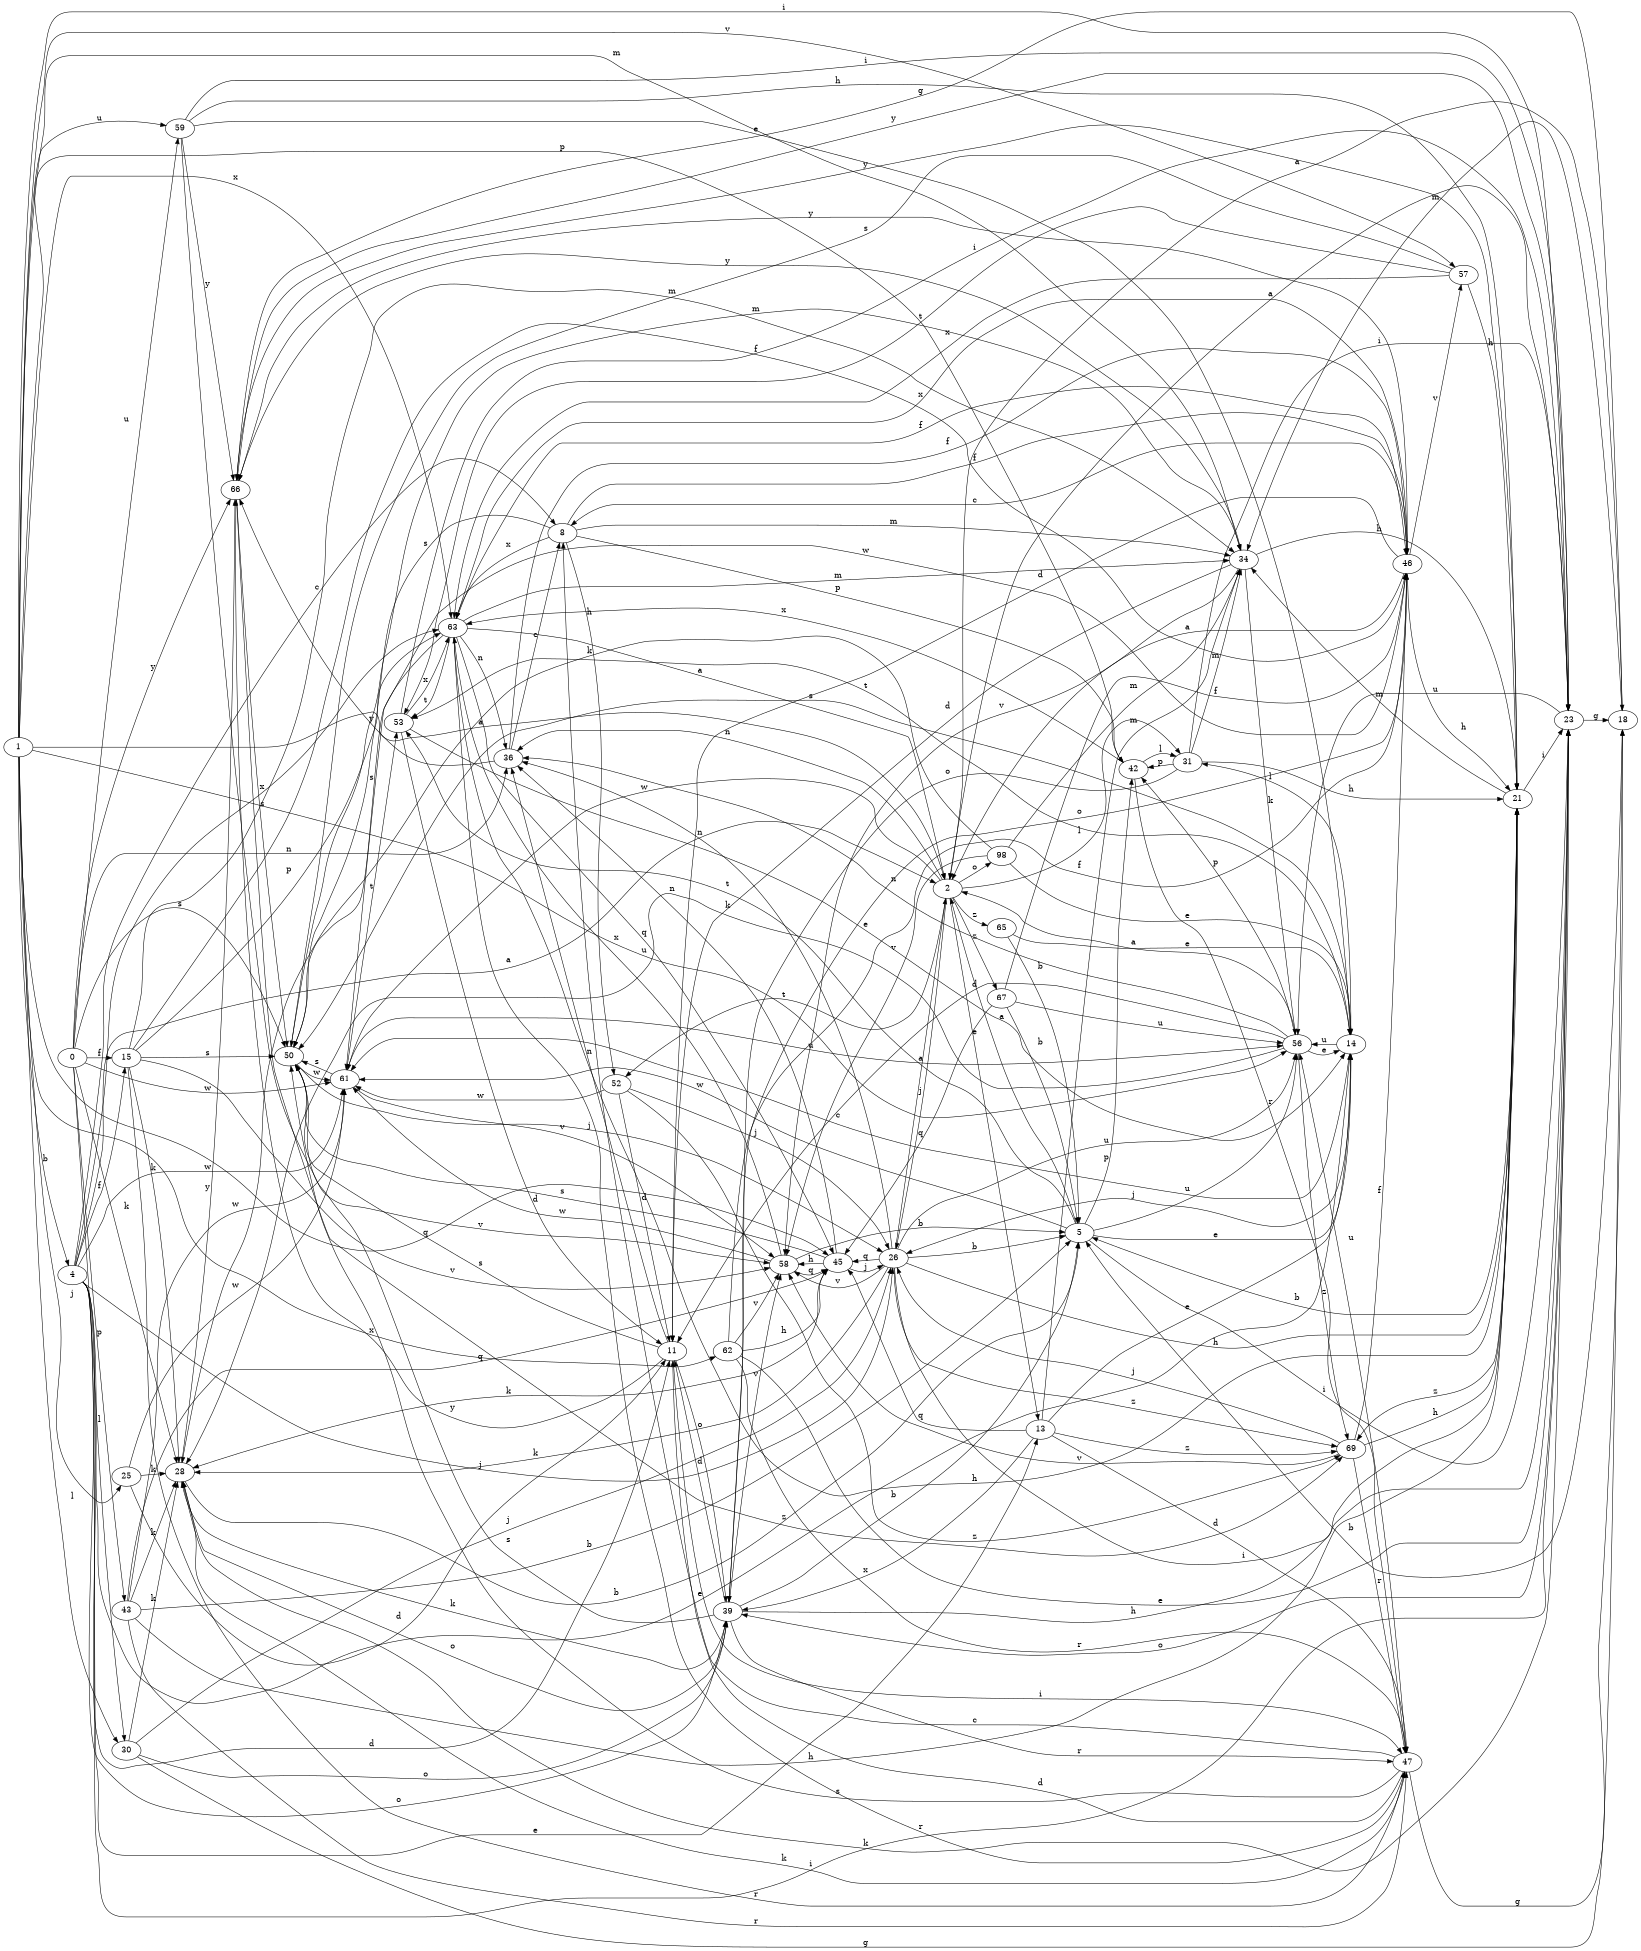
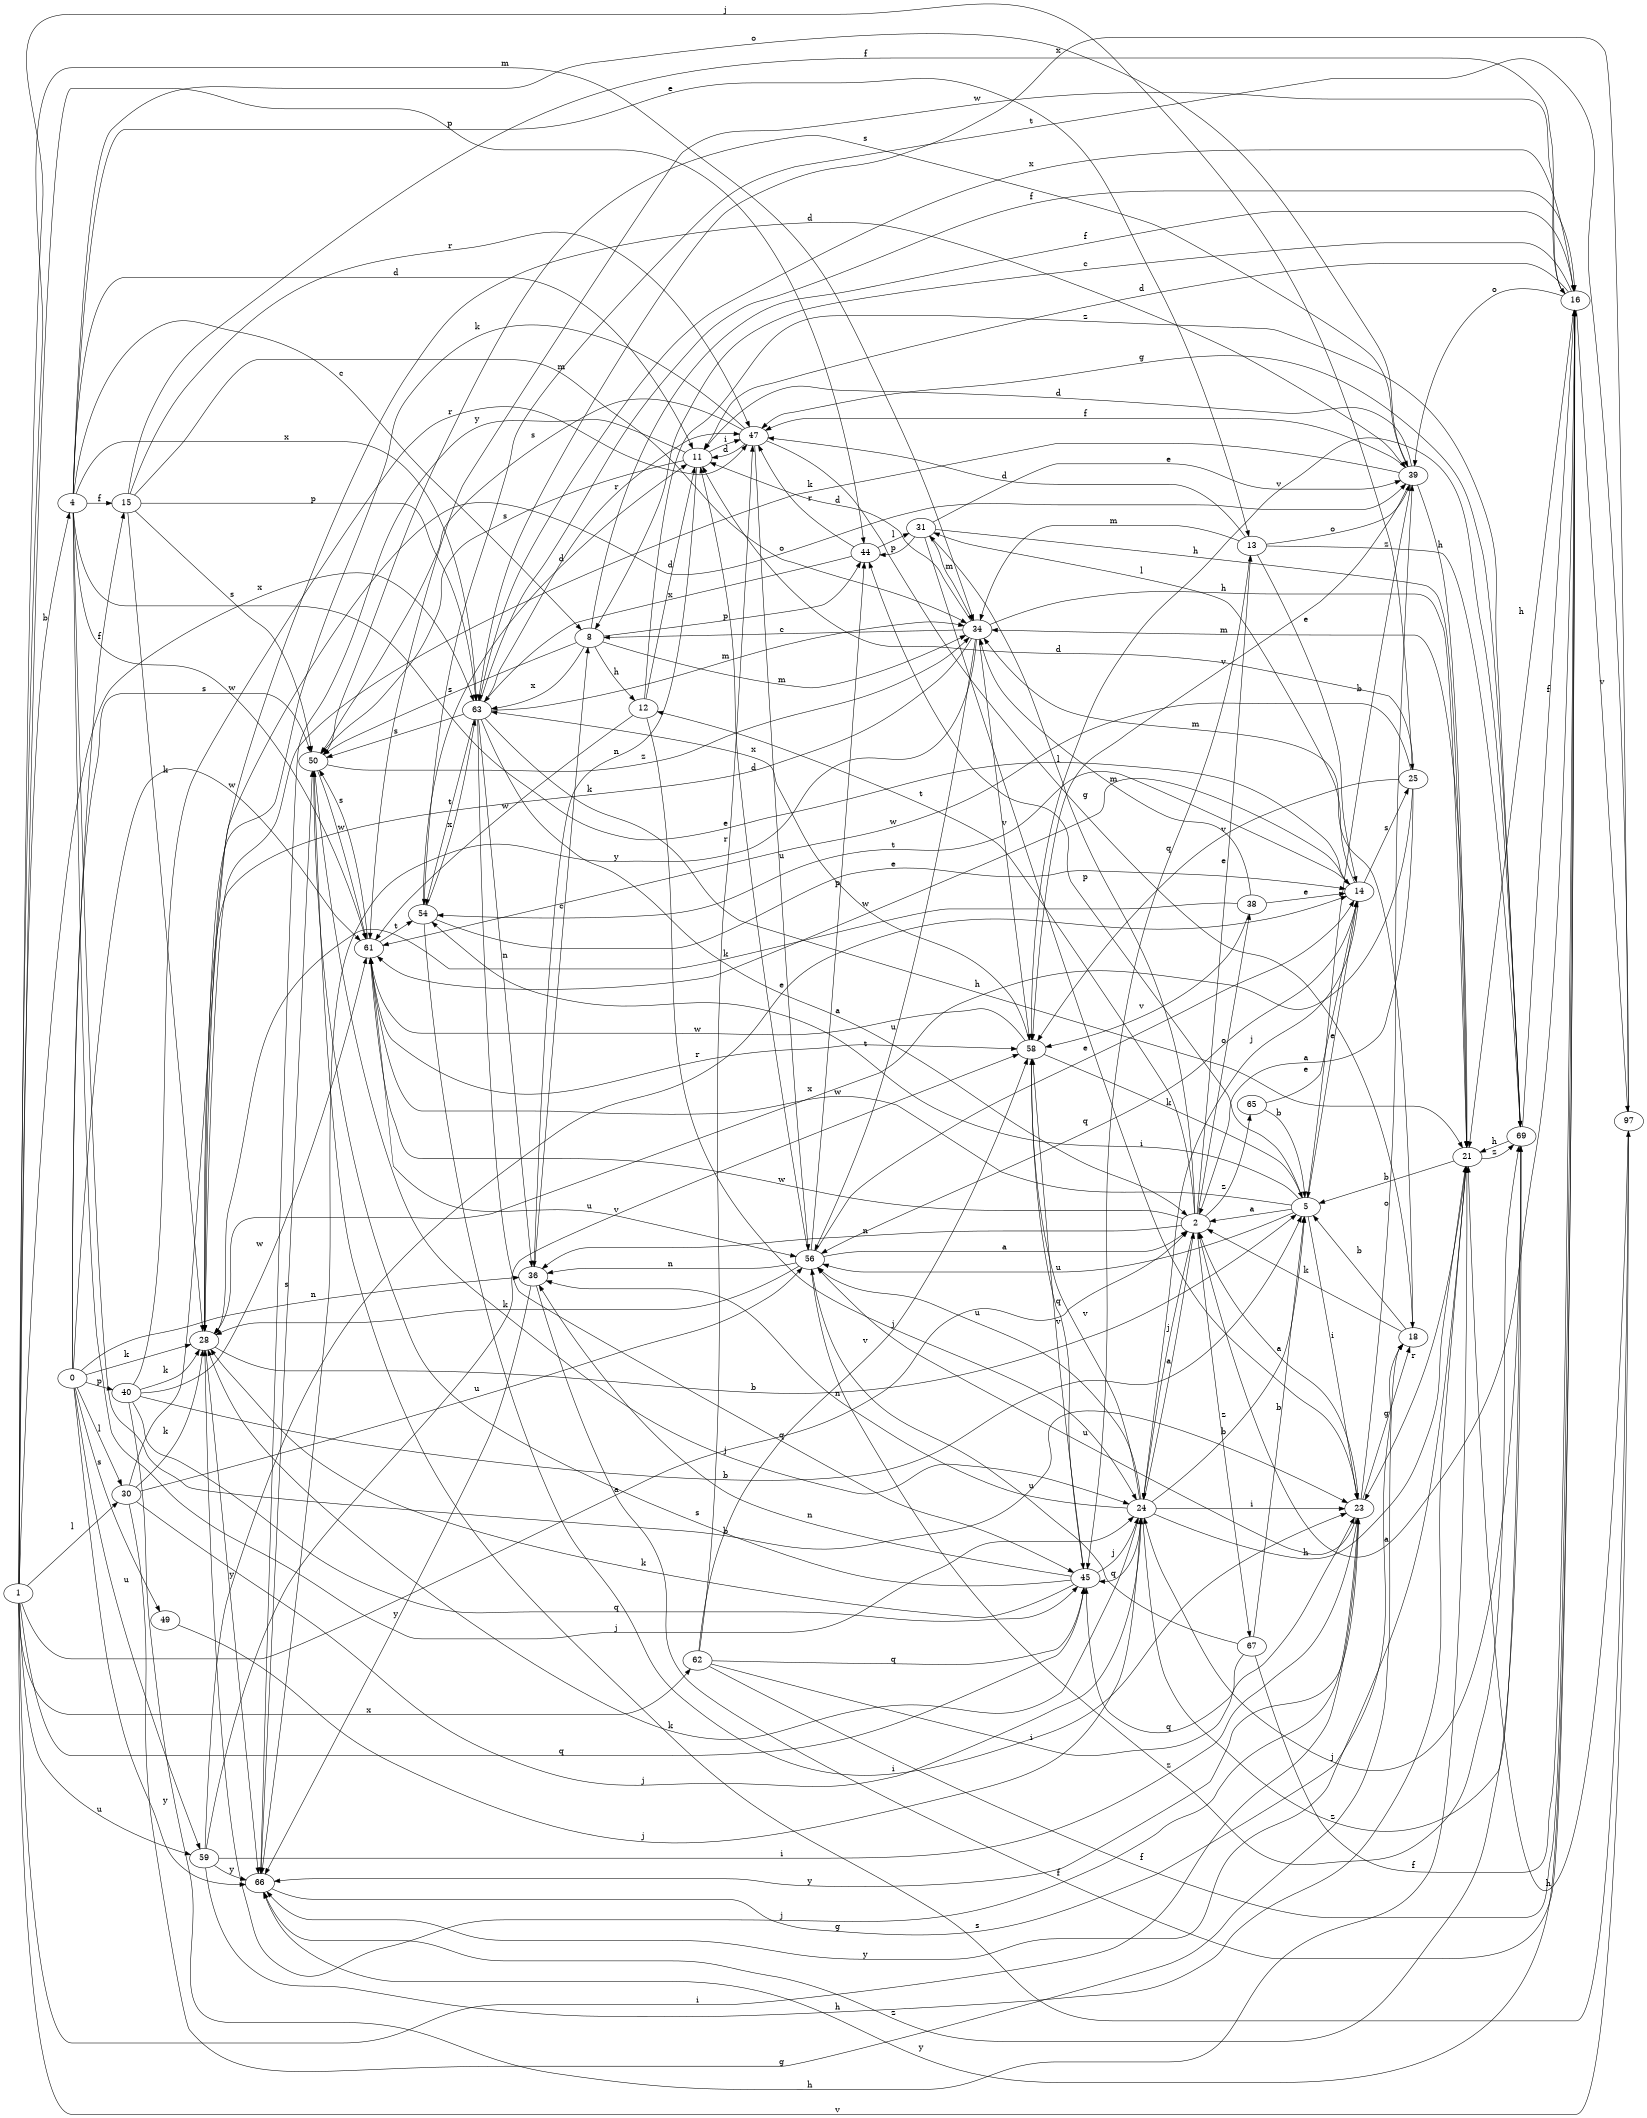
(1297, 162) -> (1306, 1271)
(1464, 275) -> (1629, 1121)
(756, 309) -> (643, 757)
(1407, 564) -> (1575, 301)
(819, 700) -> (1385, 838)
(399, 723) -> (423, 914)
(1543, 756) -> (1413, 1356)
(1134, 769) -> (866, 553)
(948, 772) -> (1169, 460)
(1270, 801) -> (893, 1028)
none -> (396, 820)
(1002, 856) -> (1252, 905)
(667, 963) -> (476, 1397)
(432, 973) -> (1367, 1045)
(1324, 1040) -> (1085, 1122)
(616, 1084) -> (643, 709)
(838, 1115) -> (866, 904)
(562, 1127) -> (697, 1055)
(921, 1224) -> (1169, 1103)
(894, 1258) -> (1142, 1509)
(811, 1260) -> (1058, 1322)
(415, 1267) -> (1188, 862)
(784, 1331) -> (893, 1660)
(481, 1348) -> (1257, 2041)
(664, 1455) -> (786, 634)
(153, 1470) -> (810, 1089)
(708, 1477) -> none
(866, 1570) -> (1333, 529)
(1379, 1581) -> (1142, 358)
(1161, 1601) -> (1031, 1738)
(126, 1611) -> (126, 1393)
none -> (165, 1621)
(453, 1646) -> (810, 219)
(1079, 1751) -> (1085, 414)
(866, 1844) -> (782, 1916)
(811, 1864) -> (726, 1532)
